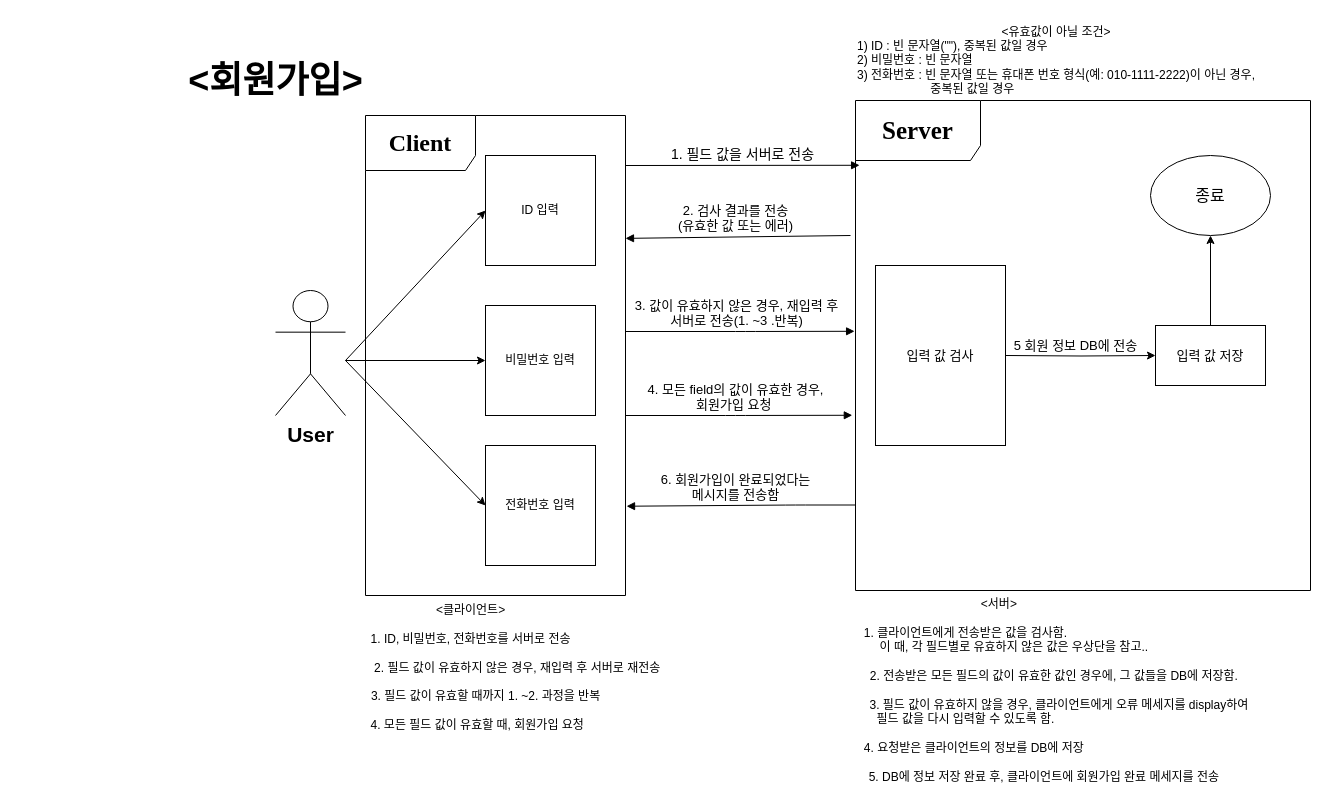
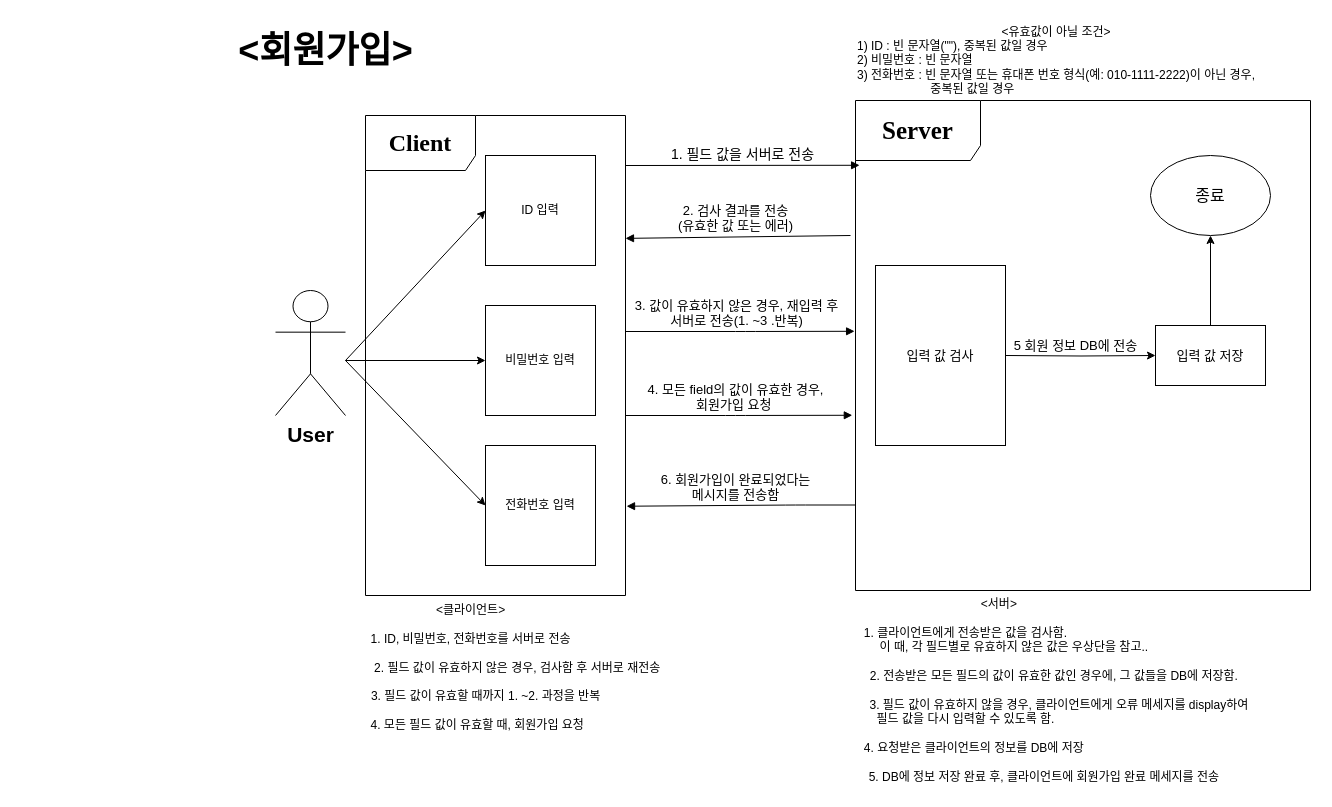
(276, 81) -> (326, 51)
(351, 661) -> (351, 661)
